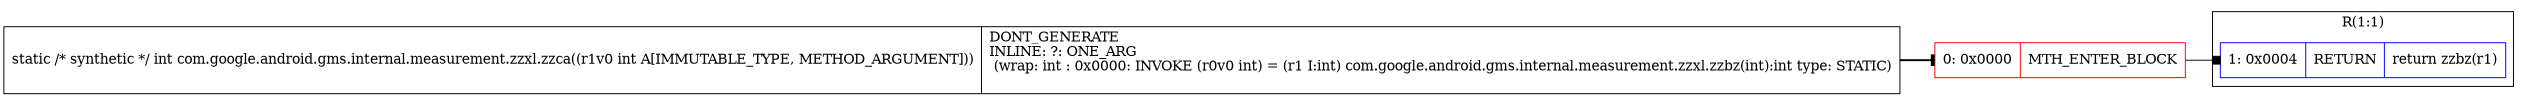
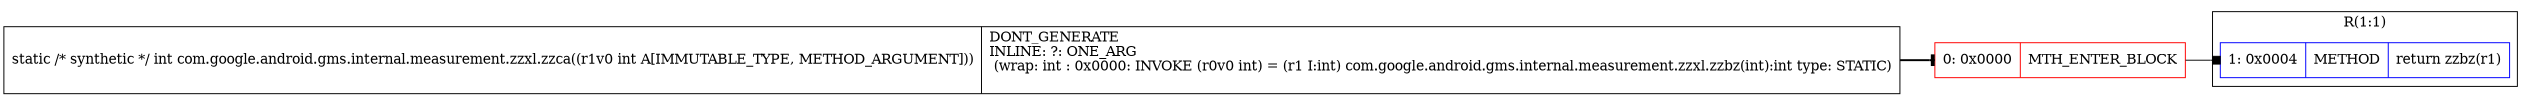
(2345, 60) -> (2347, 60)
